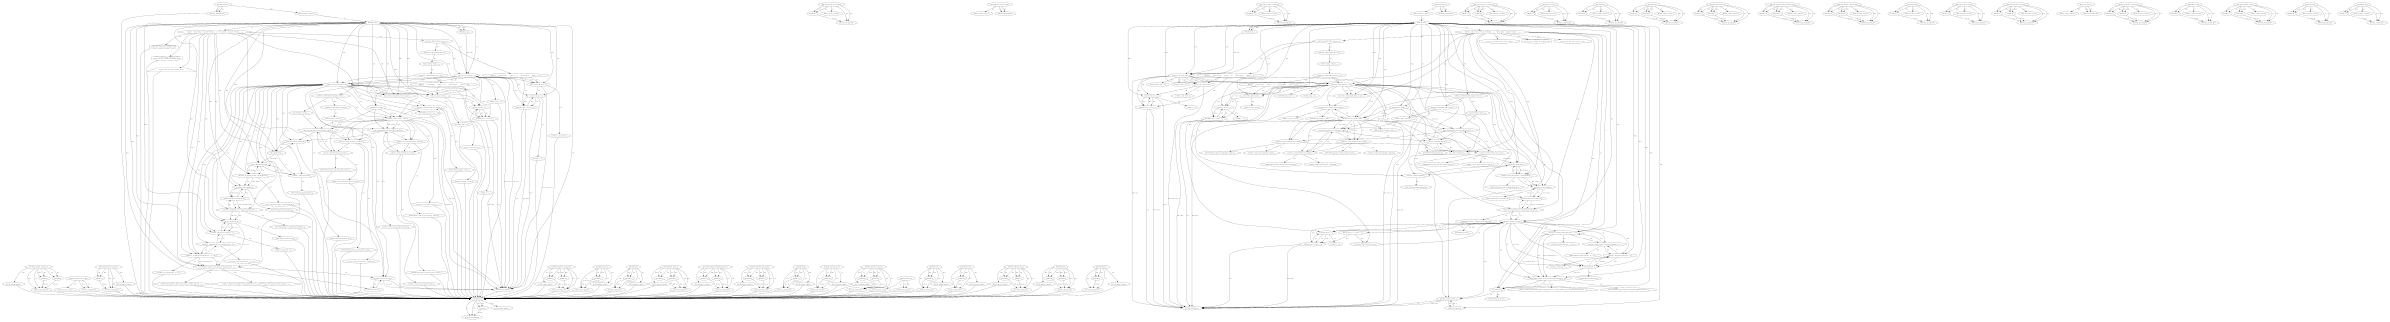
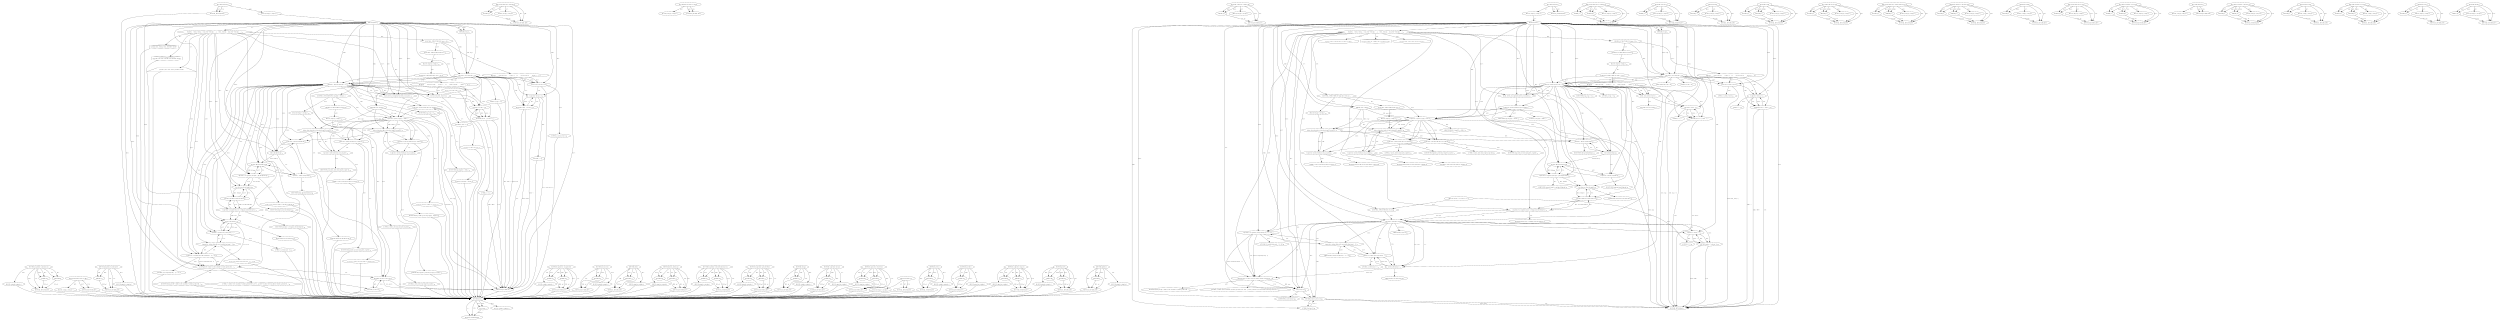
(1443, 230) -> (1315, 225)
